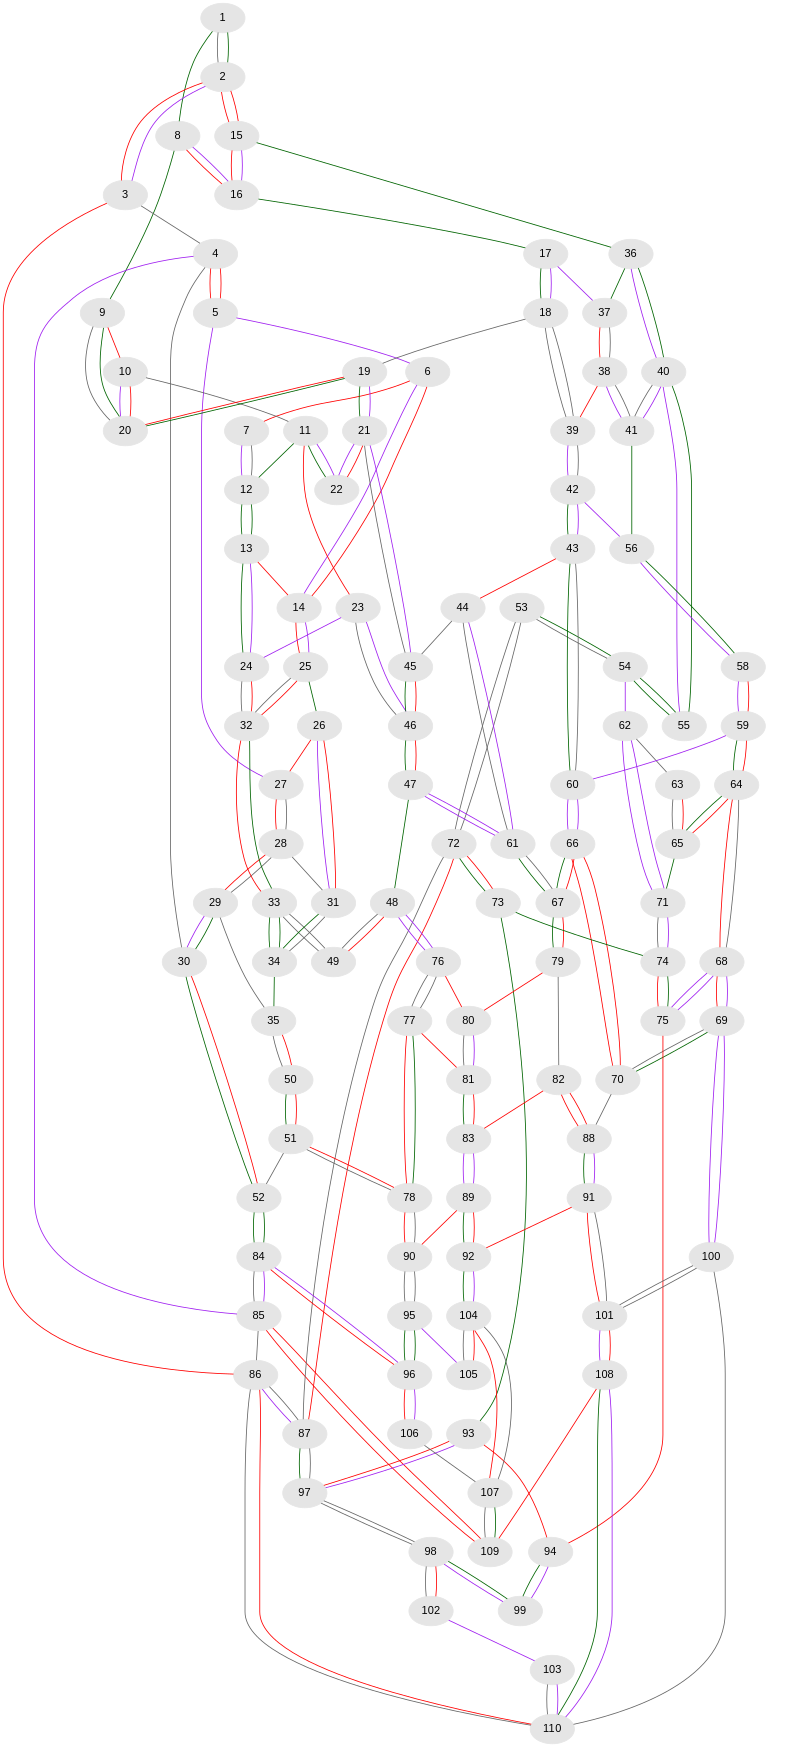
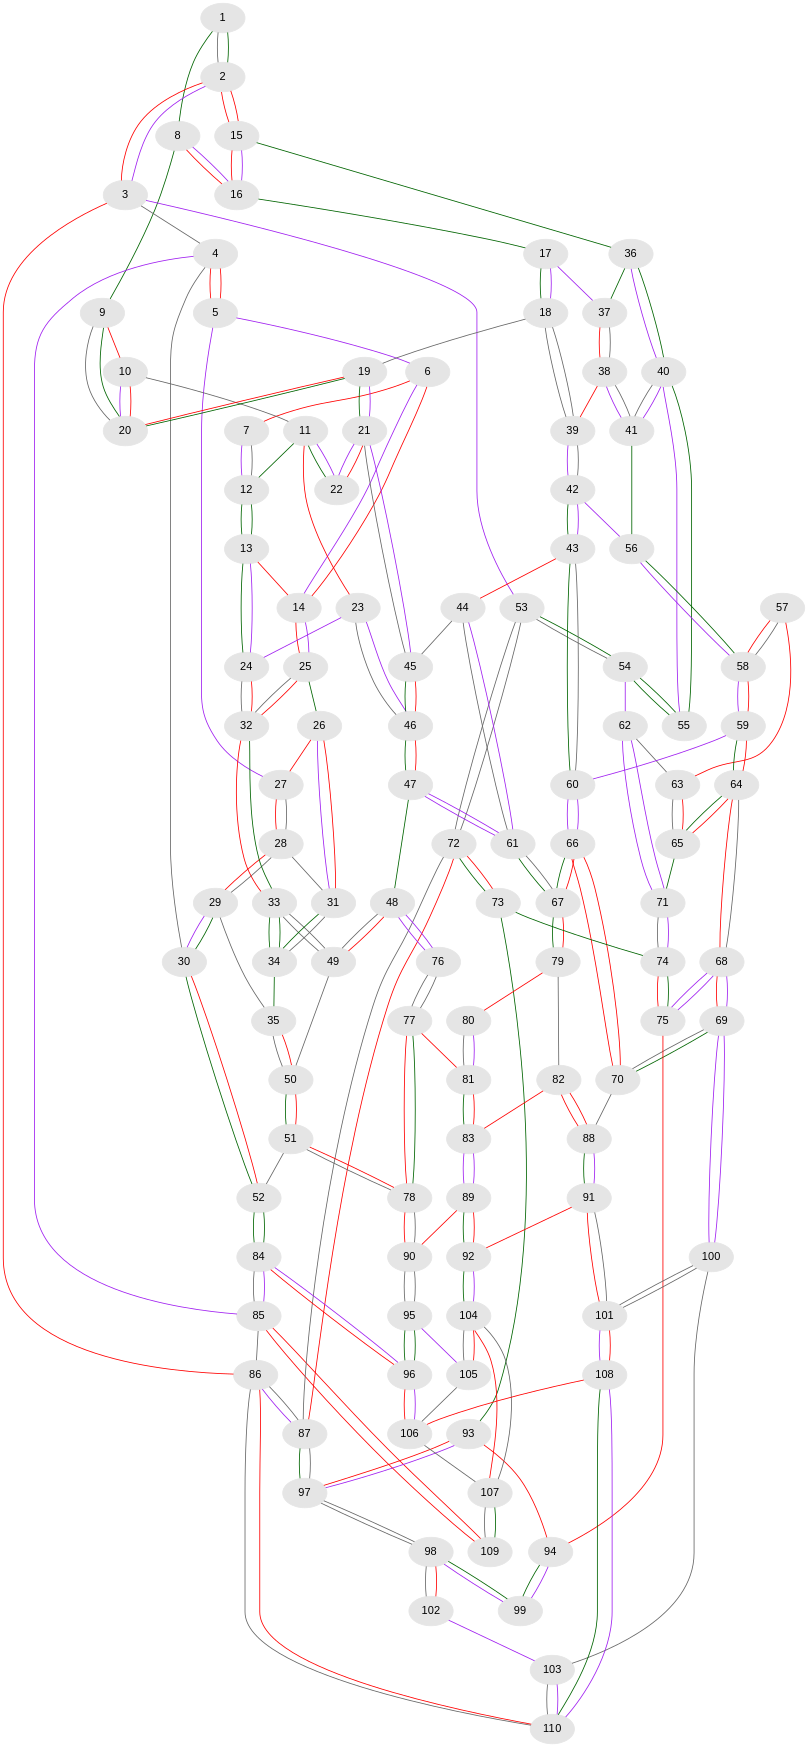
none -> (454, 292)
none -> (783, 608)
(454, 992) -> none
none -> (312, 1021)
none -> (439, 1404)
(548, 1464) -> (504, 1399)
(725, 1543) -> (694, 1499)
